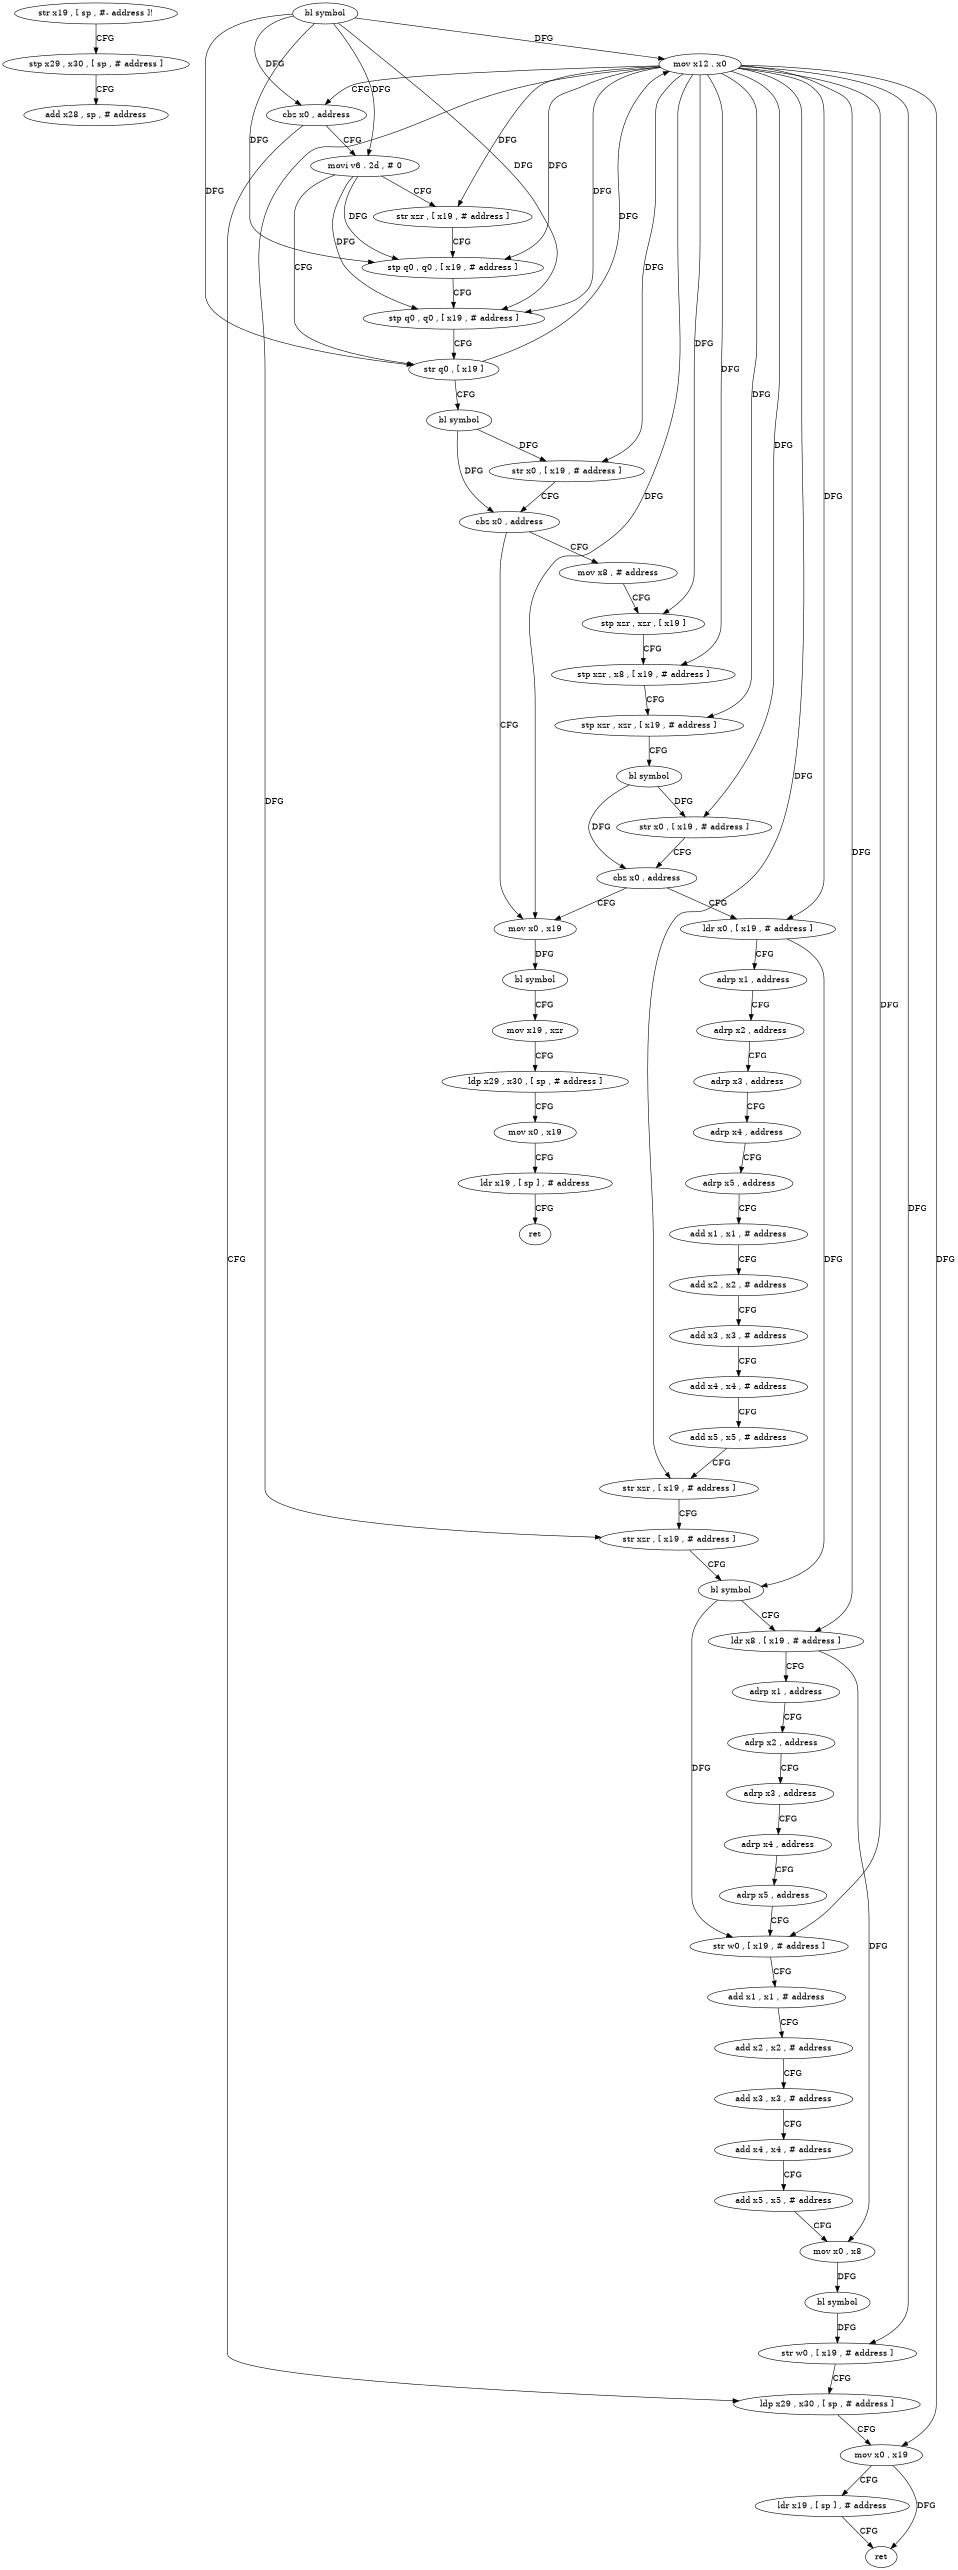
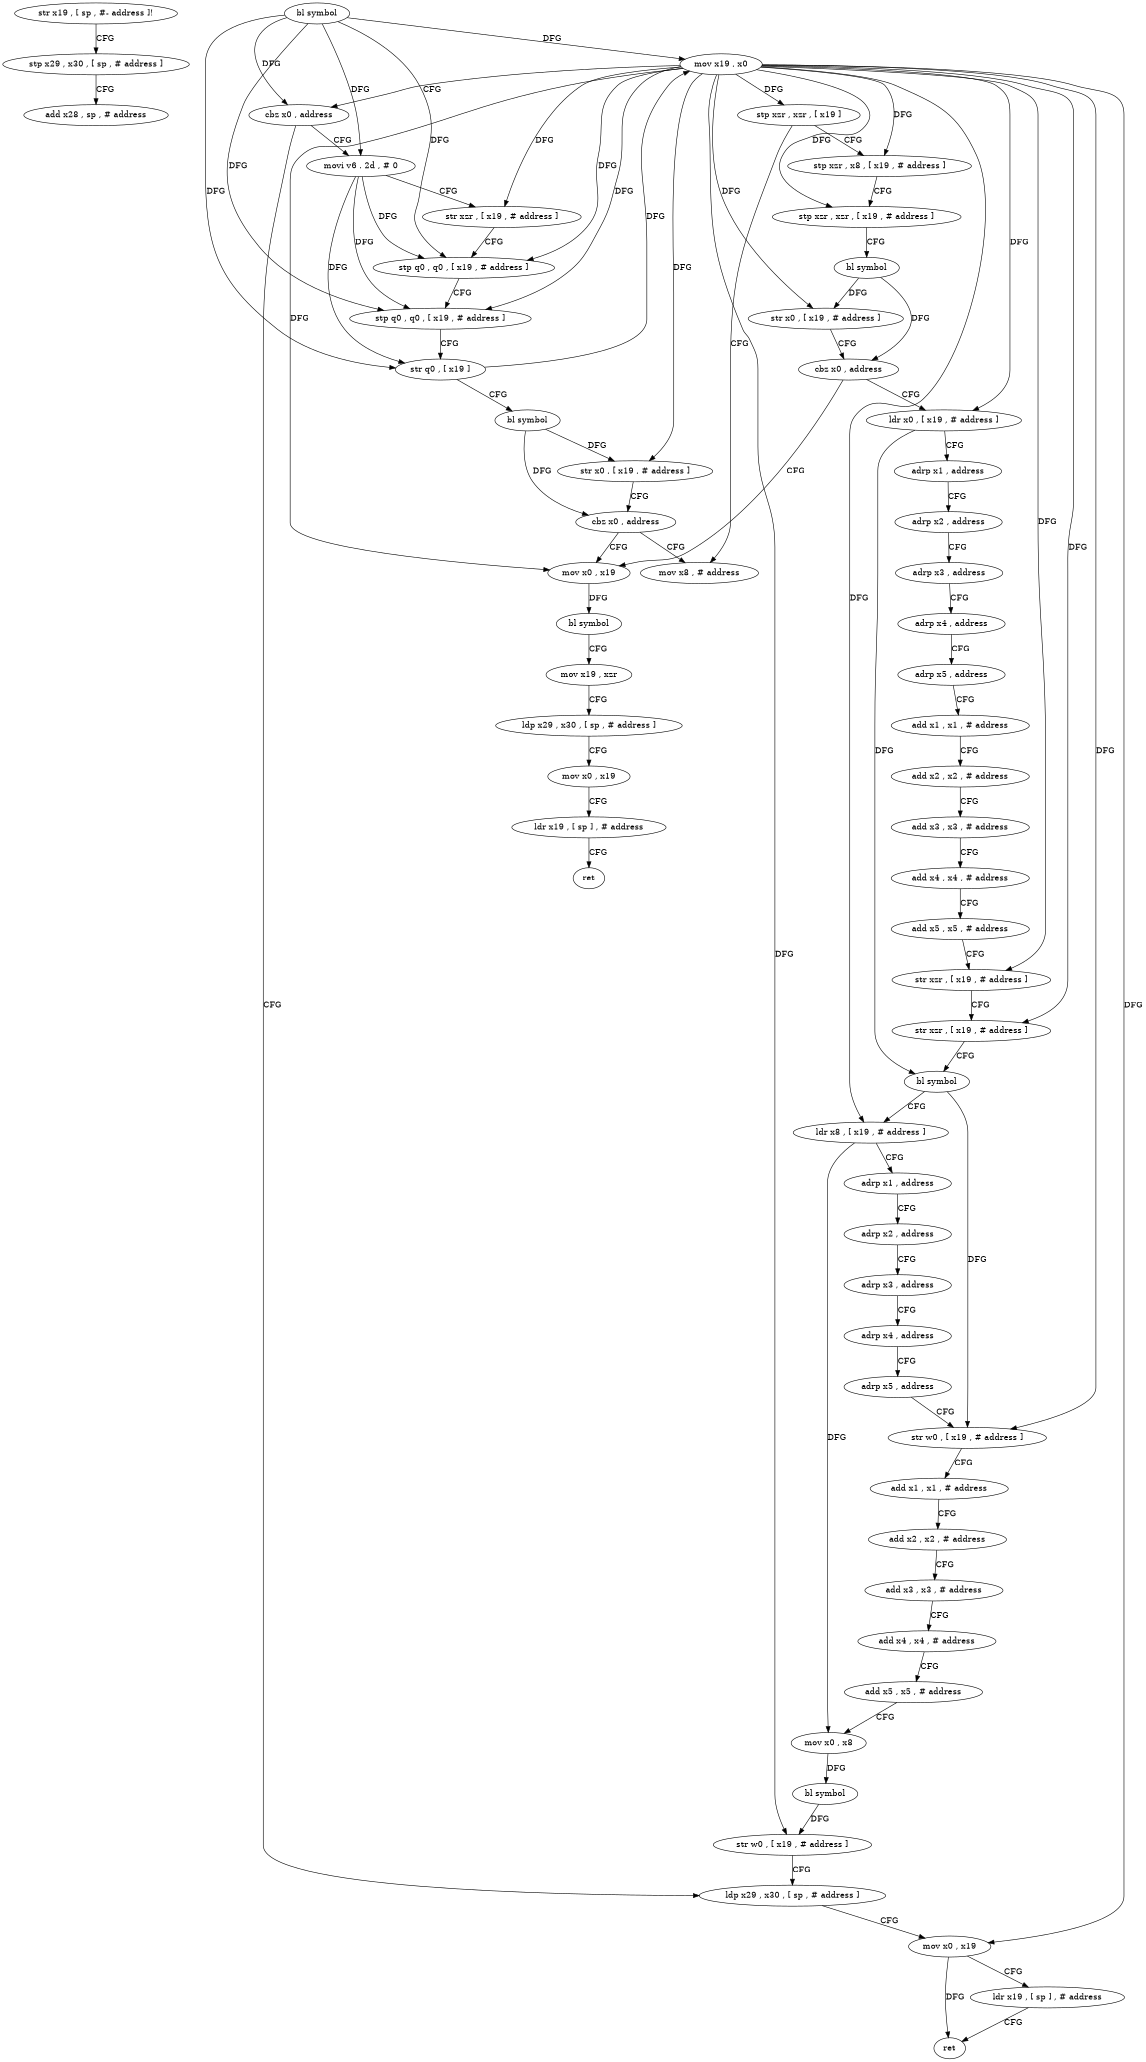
(700, 64) -> (721, 64)
(304, 268) -> (338, 268)
(629, 596) -> (731, 339)
